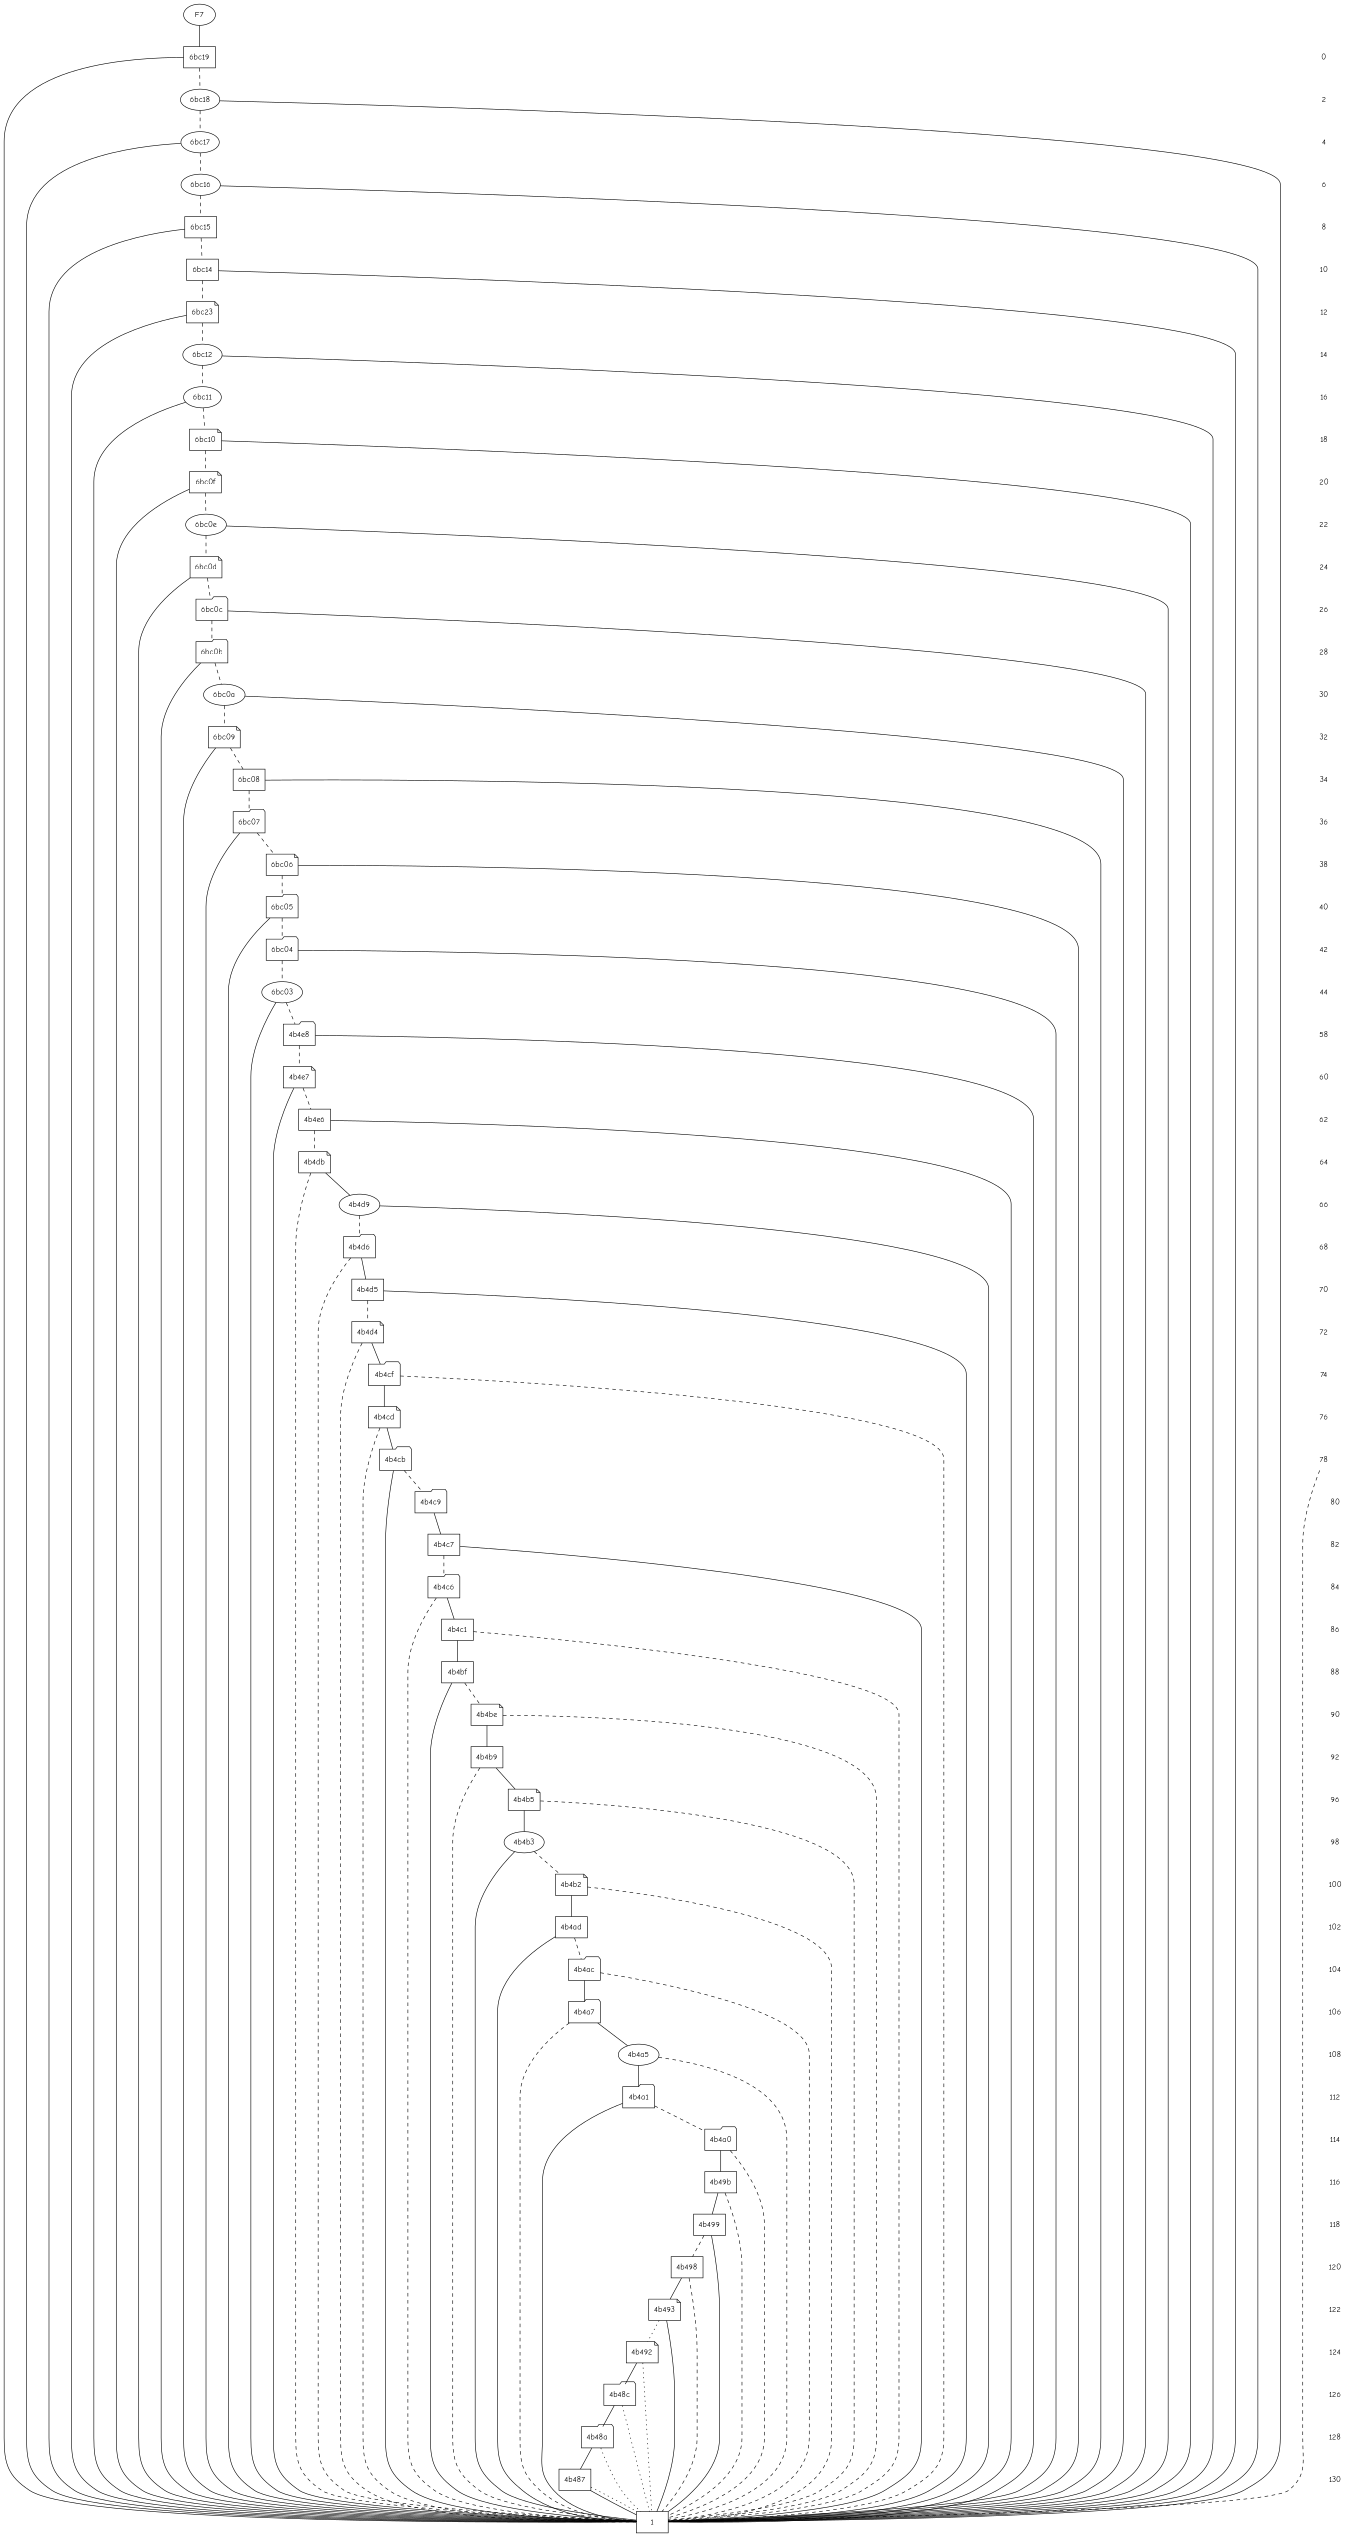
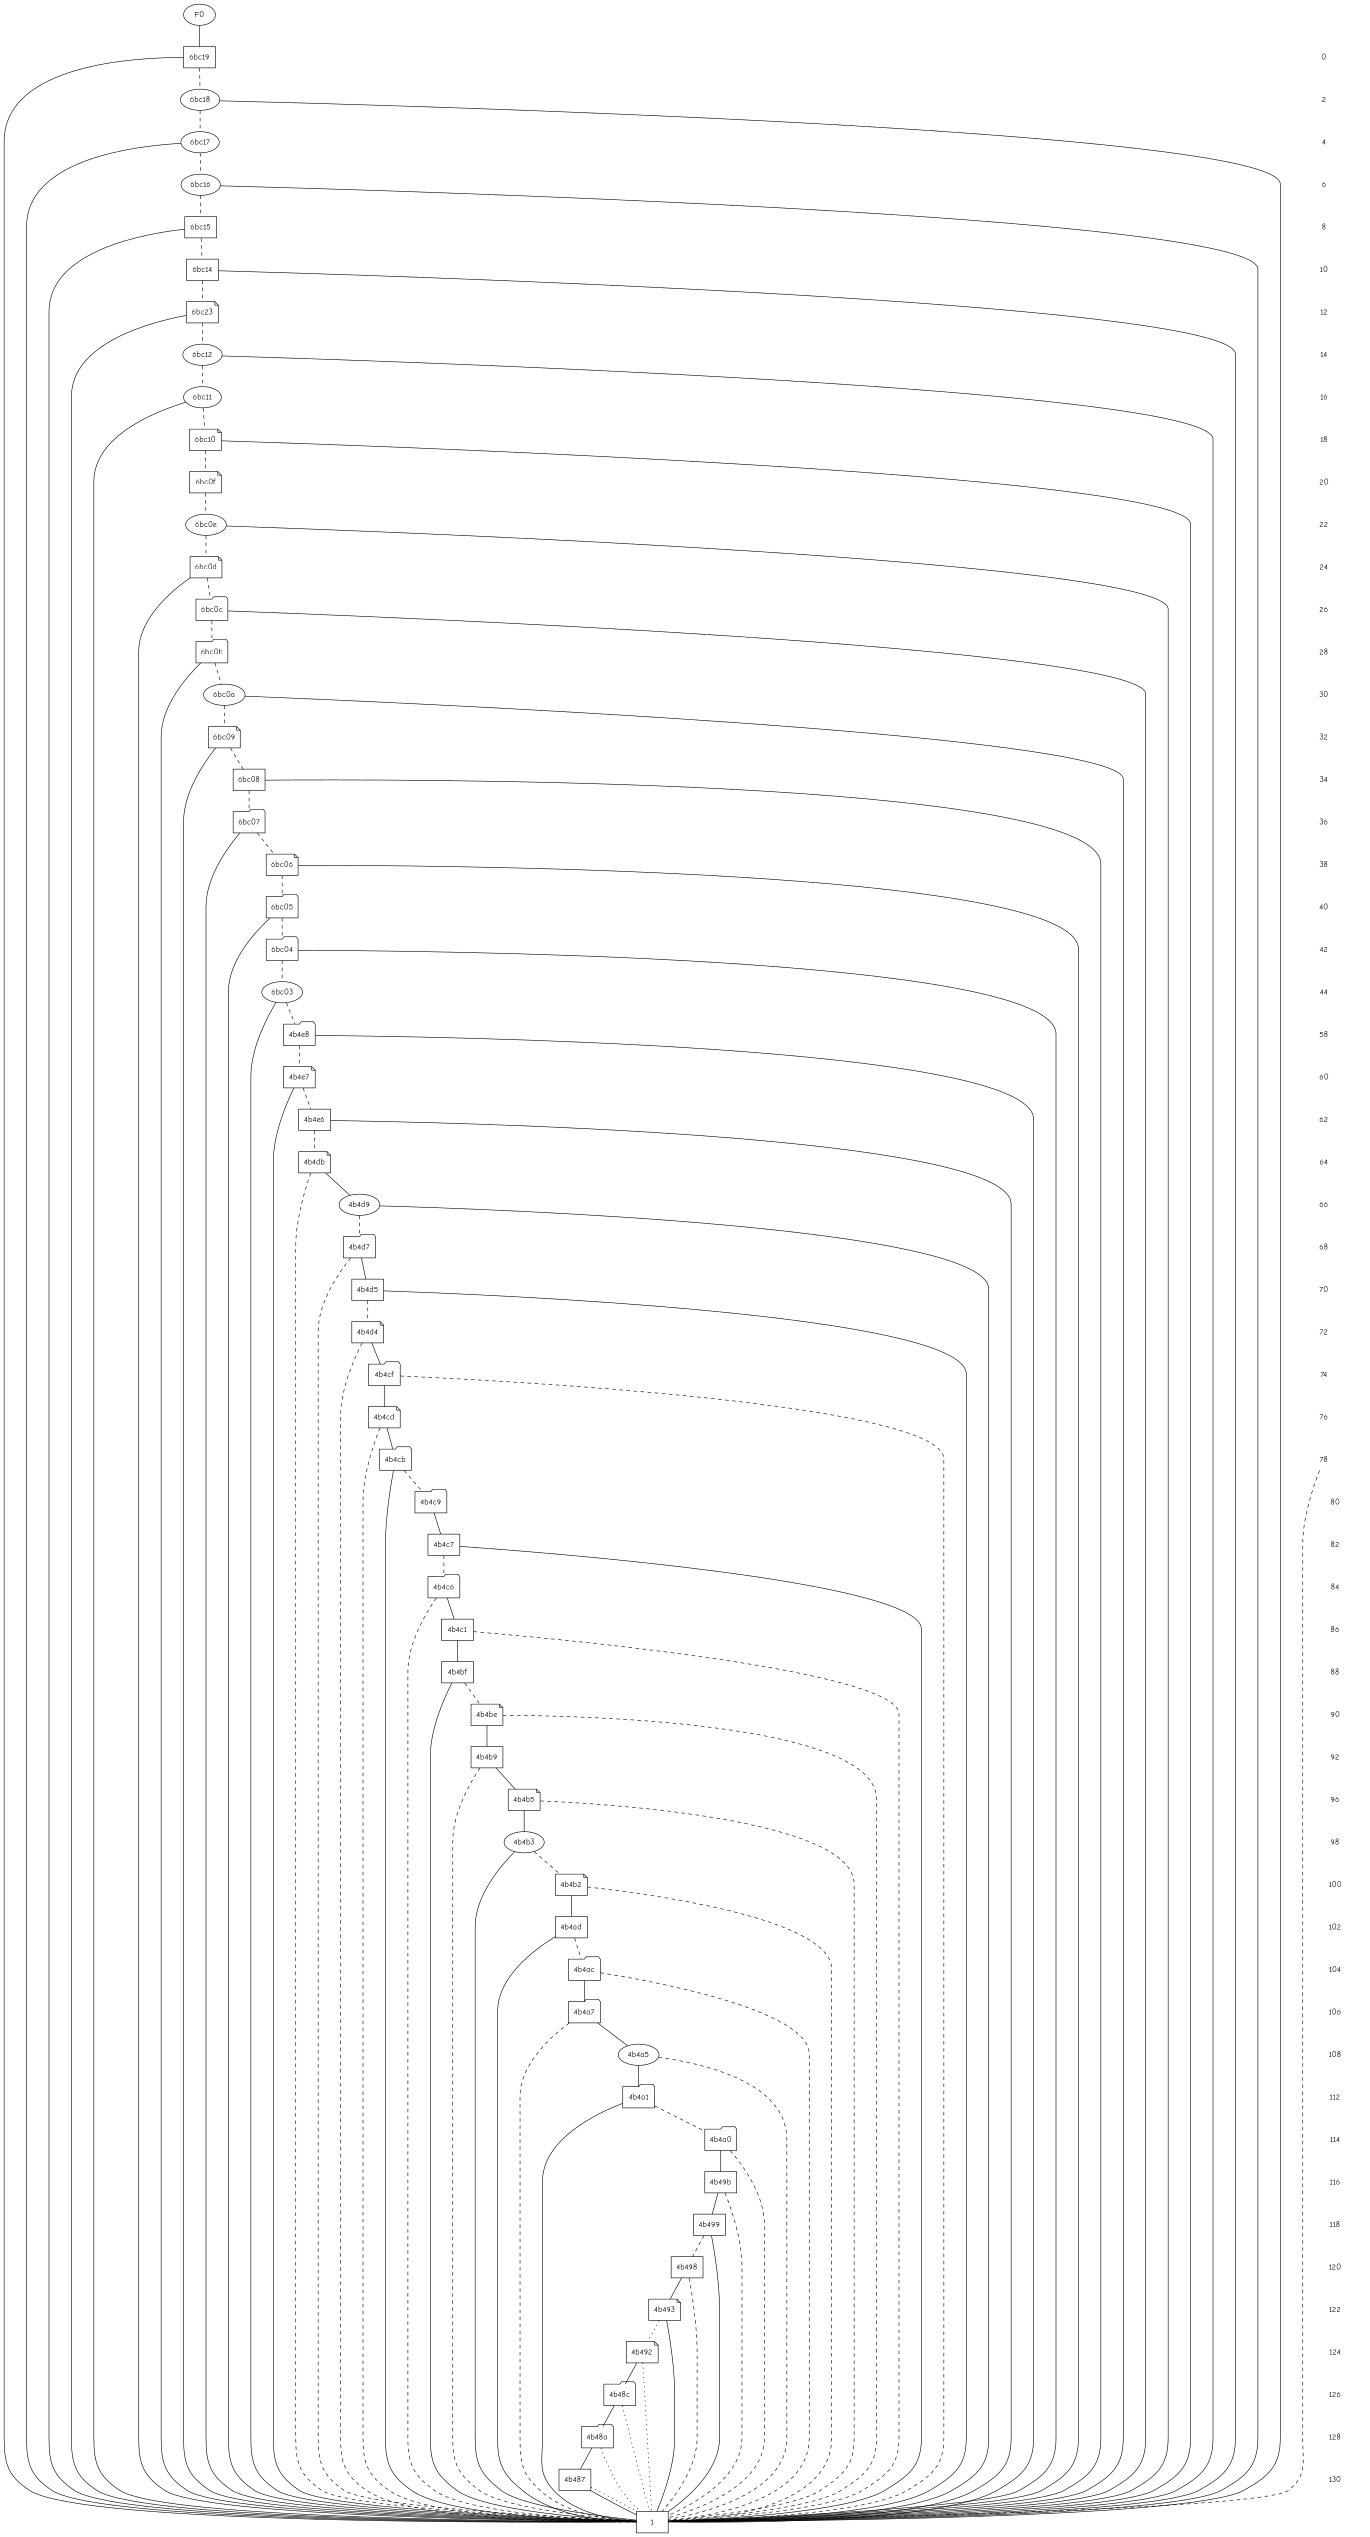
(200, 15) -> (200, 15)
(359, 1247) -> (359, 1247)
(116, 1725) -> none
